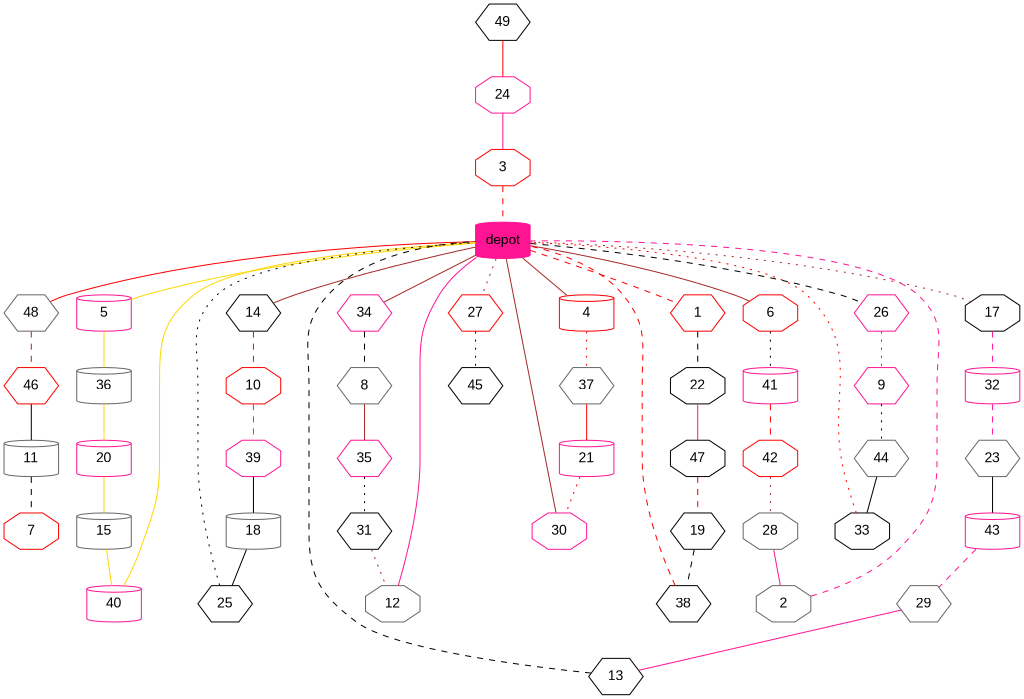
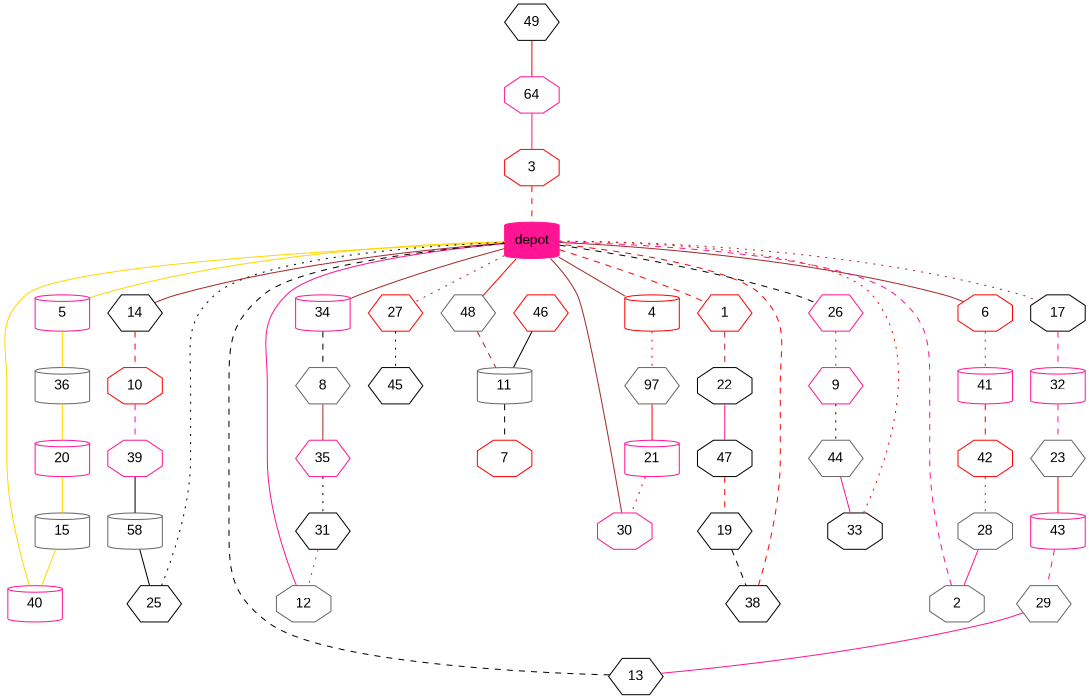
(503, 95) -> (532, 95)
(365, 313) -> (323, 313)
(31, 349) -> (487, 349)
(698, 349) -> (725, 349)
(770, 349) -> (985, 349)
(587, 386) -> (652, 386)
(872, 495) -> (845, 495)
(993, 495) -> (1058, 495)
(253, 531) -> (135, 531)
(379, 568) -> (313, 568)
